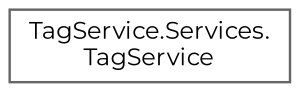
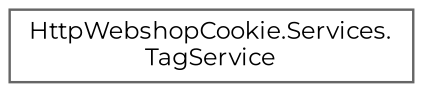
(150, 46) -> (211, 46)
